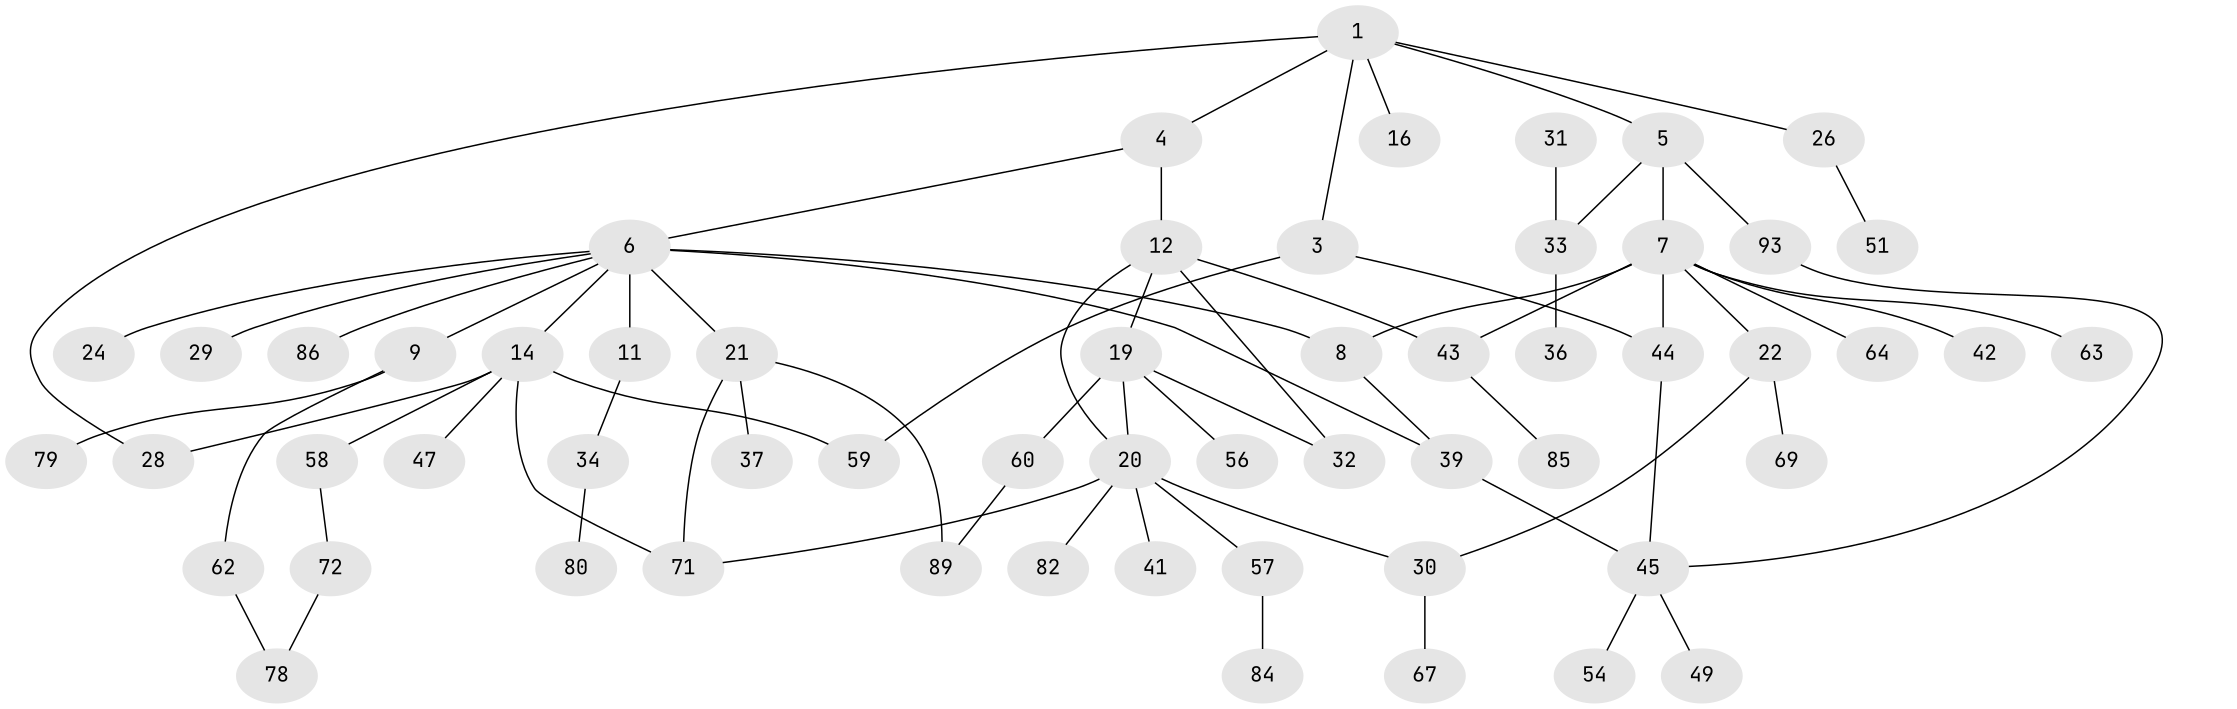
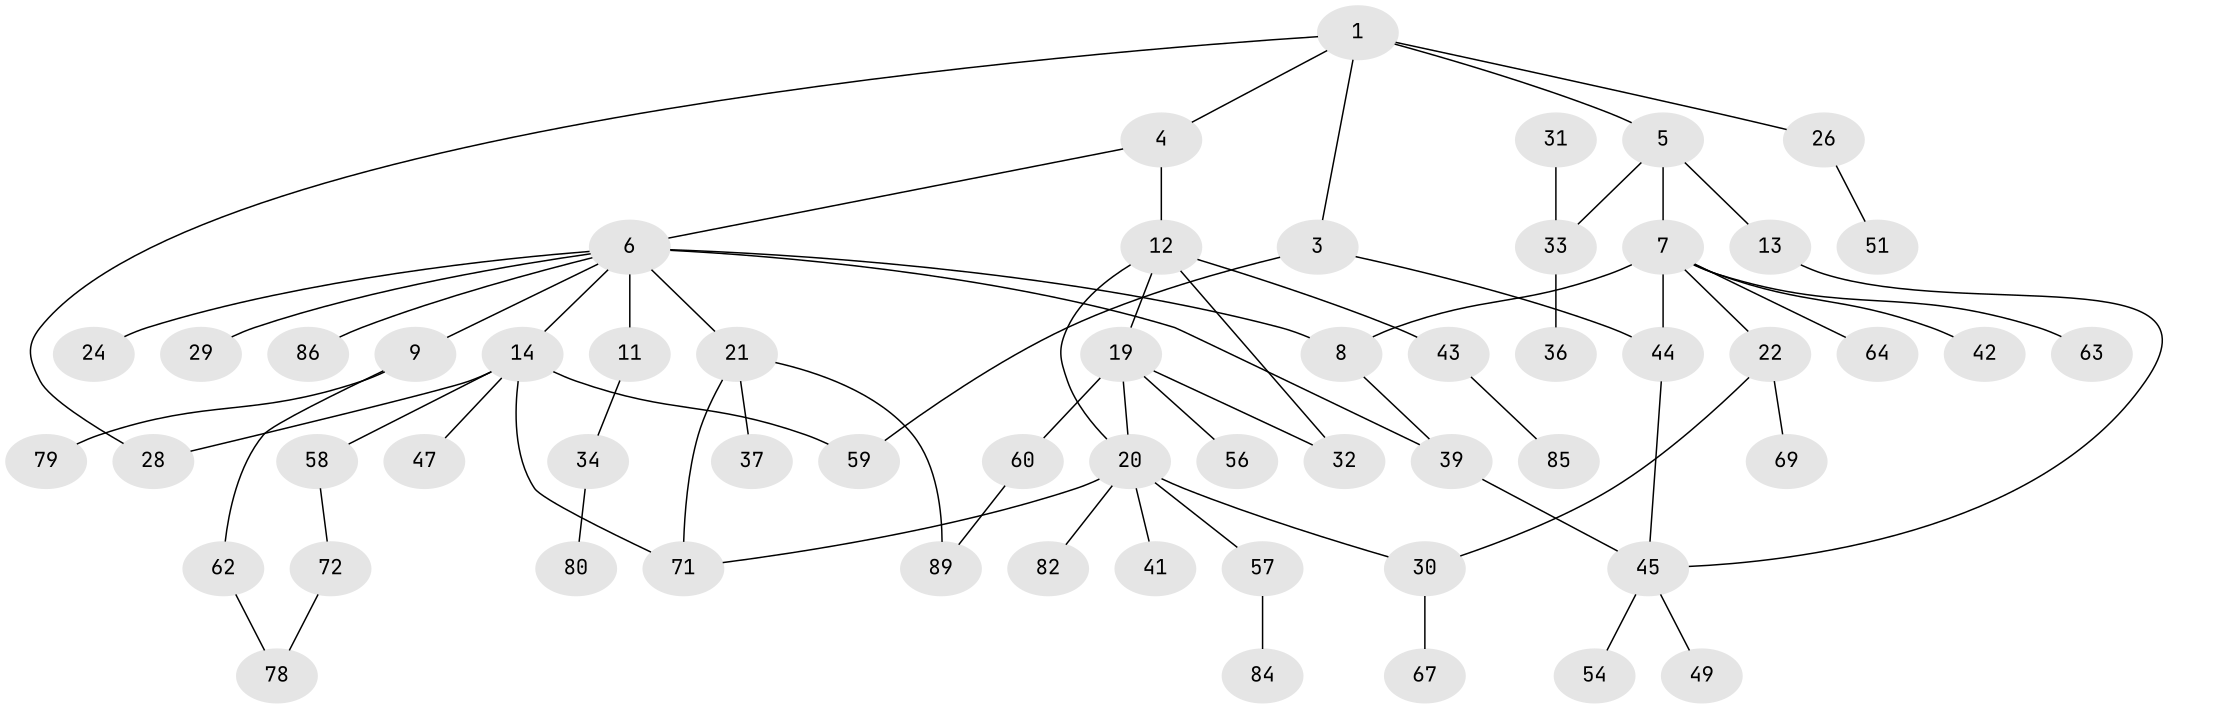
(1400, 140) -> none
(1770, 247) -> (1770, 247)
(1533, 312) -> none
